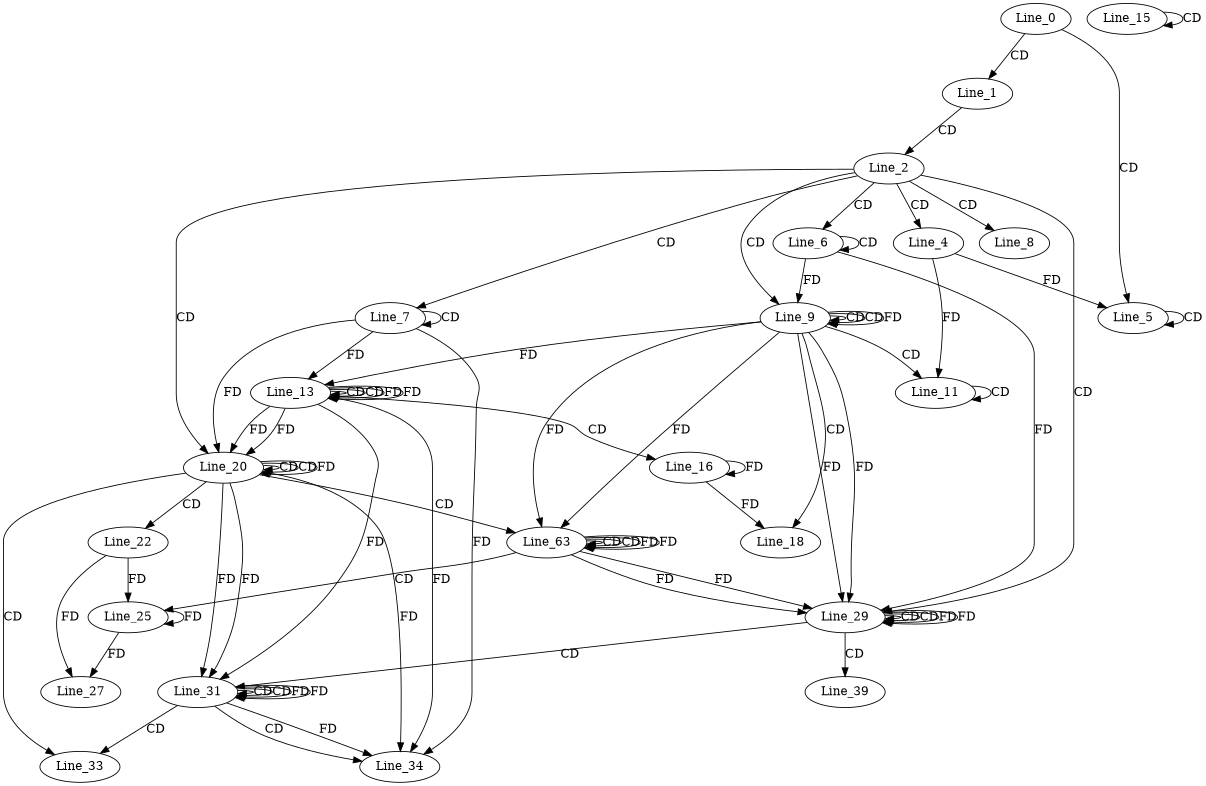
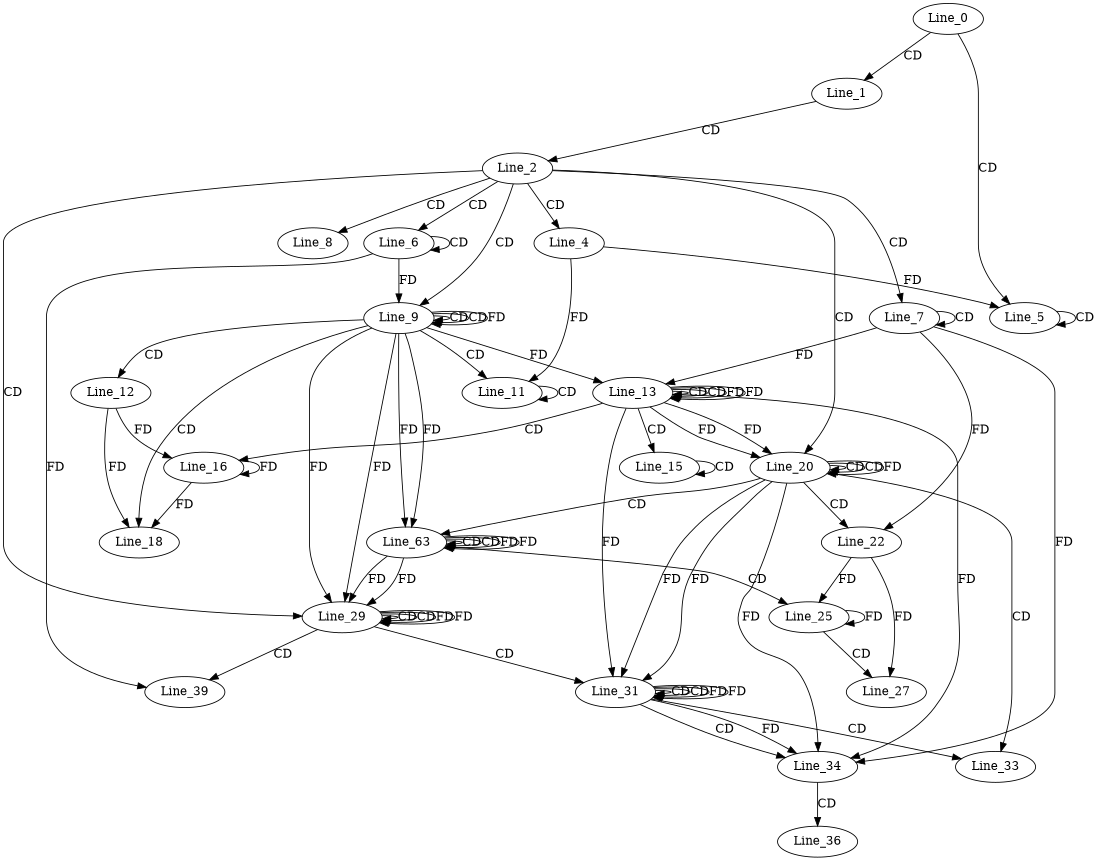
(252, 350) -> (970, 436)
none -> (111, 393)
(1034, 417) -> (46, 356)
none -> (645, 426)
(117, 655) -> (861, 655)
none -> (818, 842)
